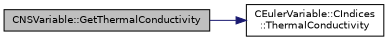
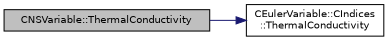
(107, 20) -> (107, 20)
